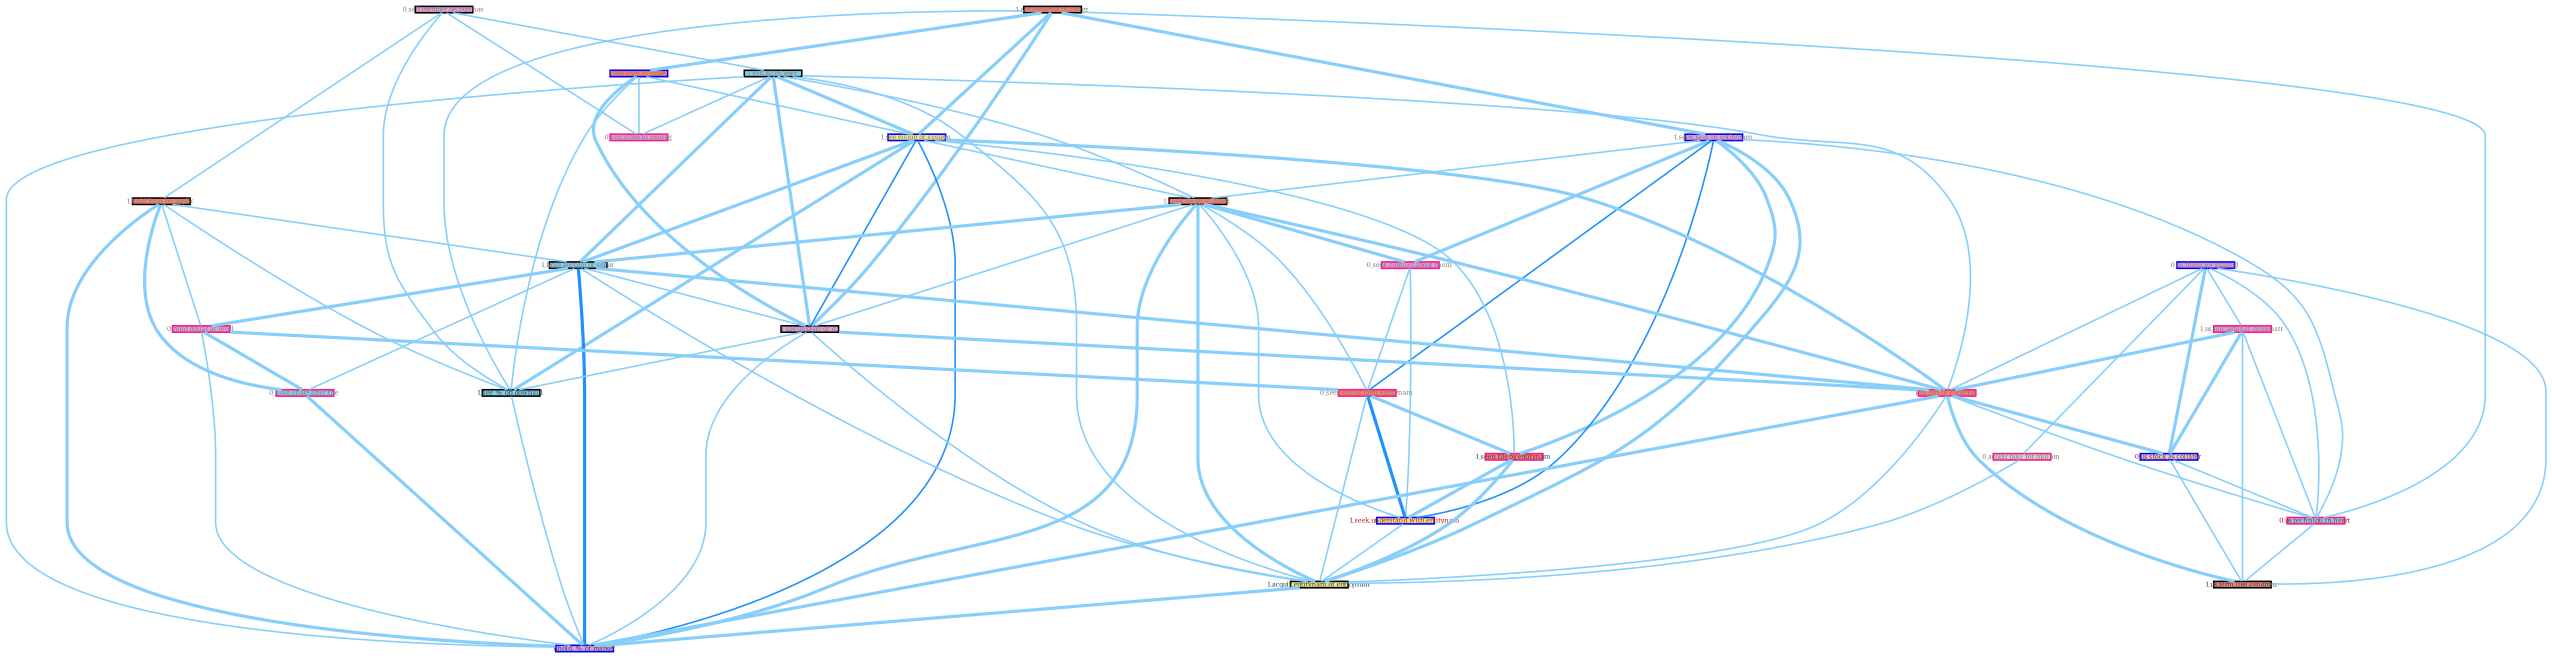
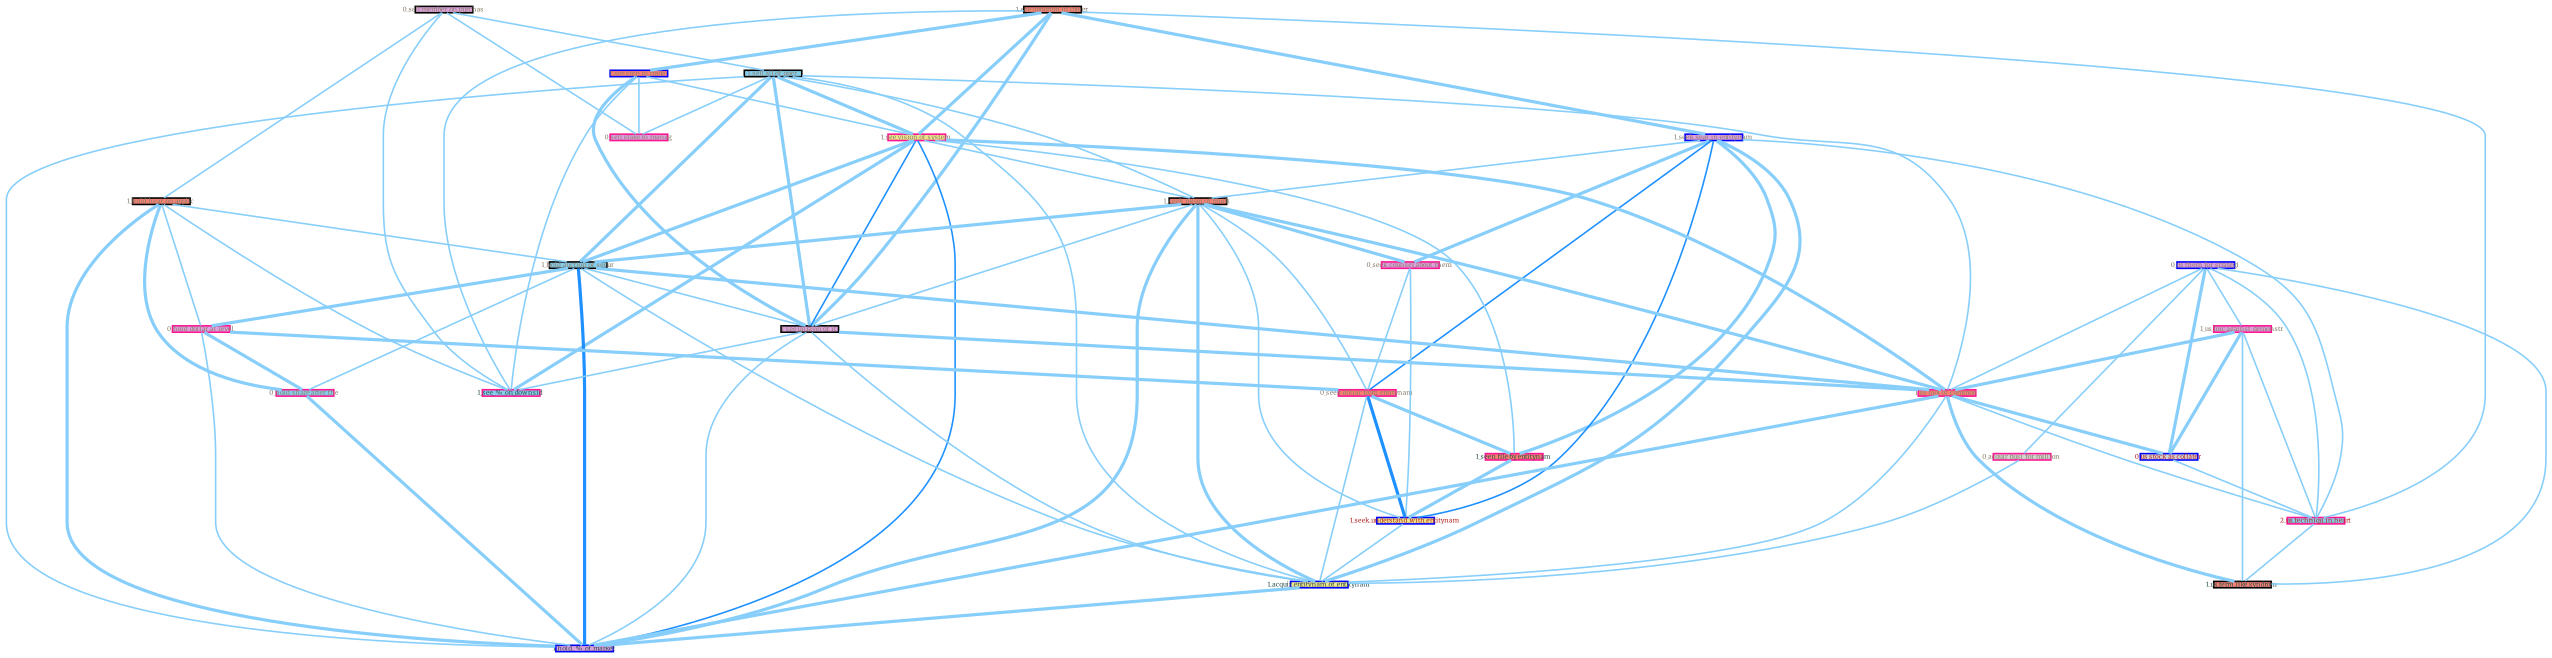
(917, 137) -> (917, 137)
(511, 393) -> (511, 393)
(2206, 521) -> none
(2316, 521) -> (2316, 521)
(543, 522) -> none
(1443, 527) -> none
(1319, 585) -> (1319, 585)
